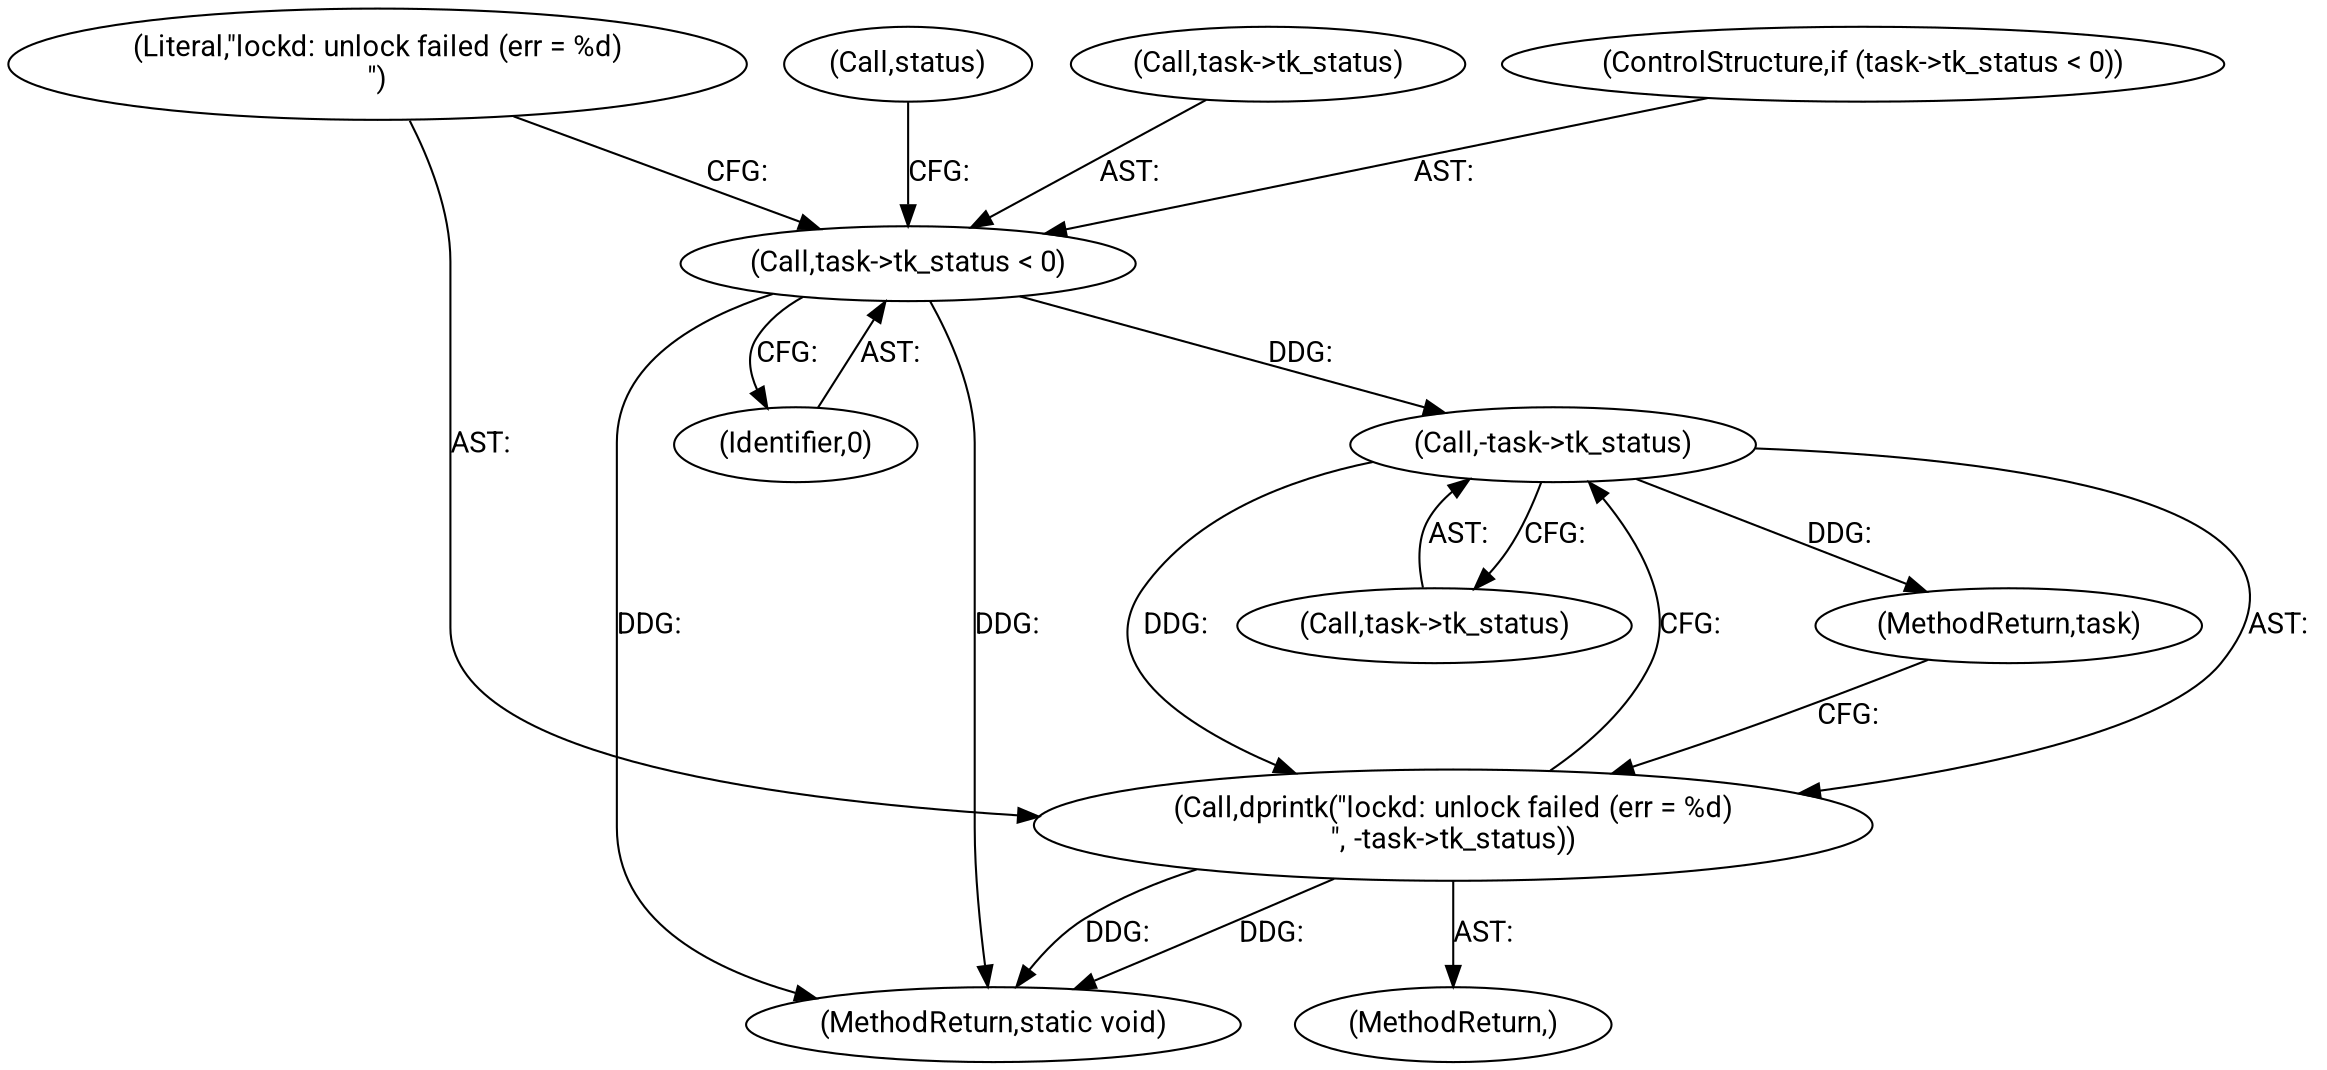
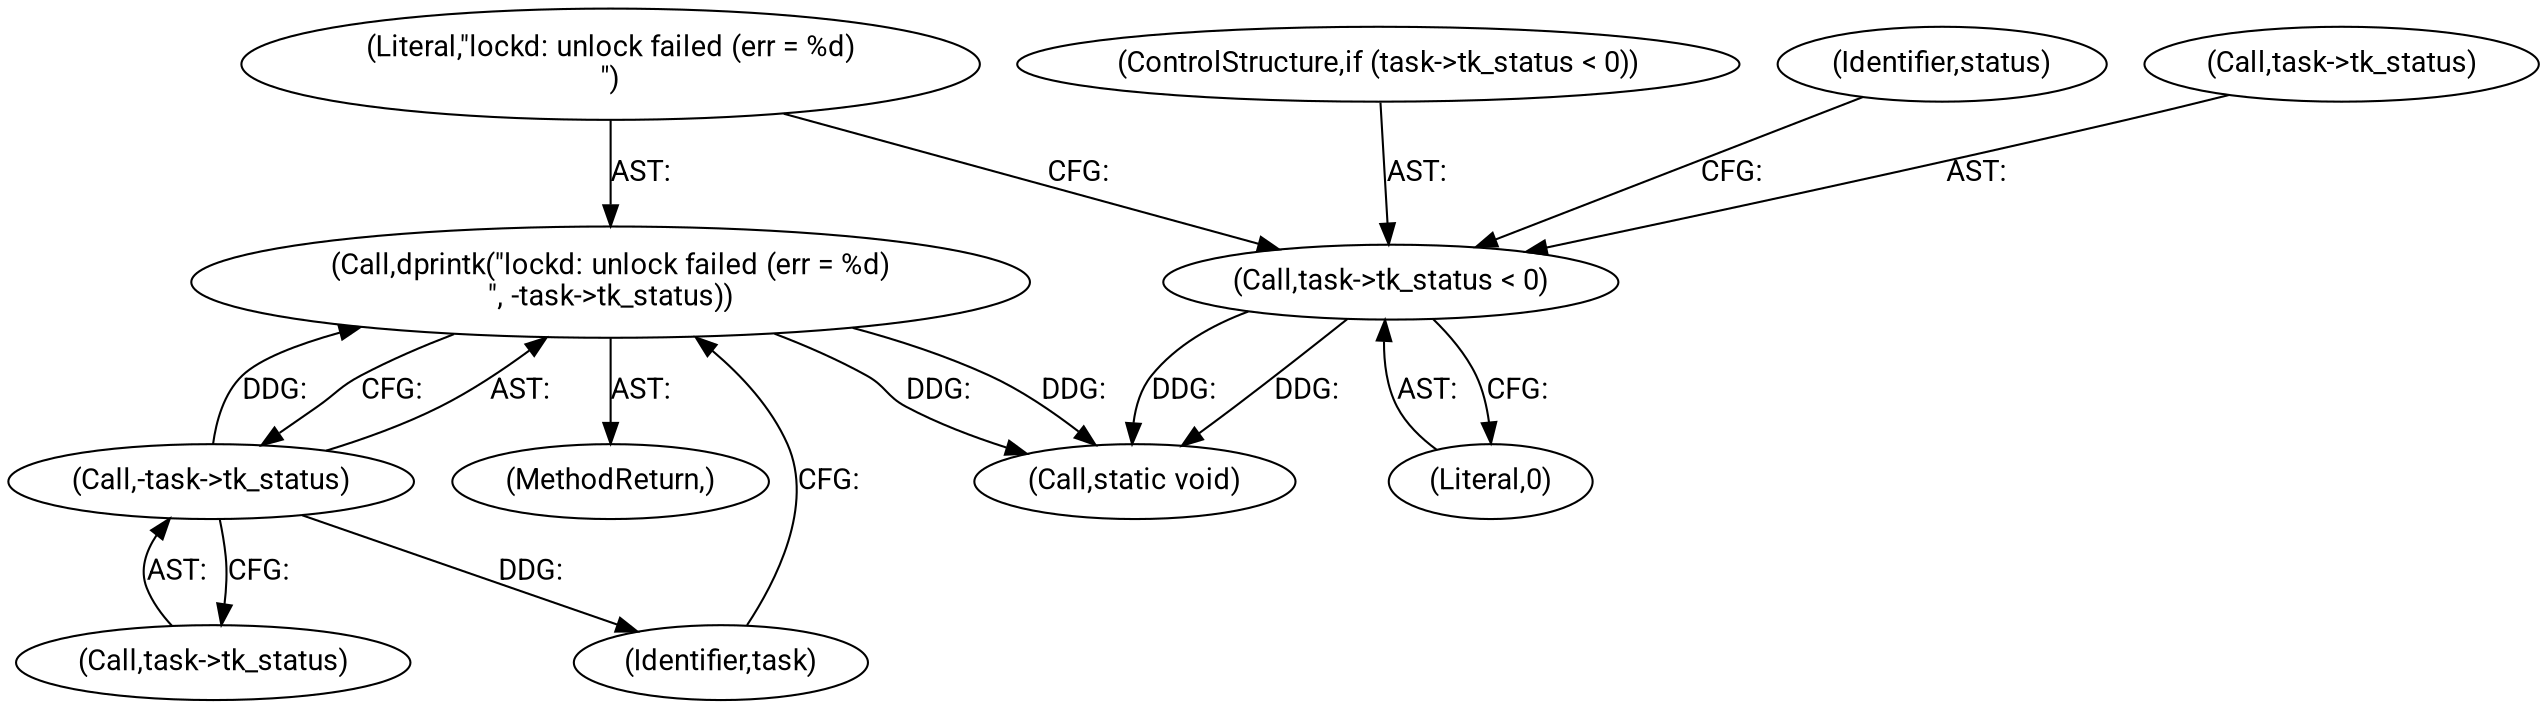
(908, 64) -> (1942, 64)
(1222, 352) -> none
(796, 445) -> (1491, 482)
(2009, 626) -> (721, 663)
(993, 1025) -> (1135, 482)
